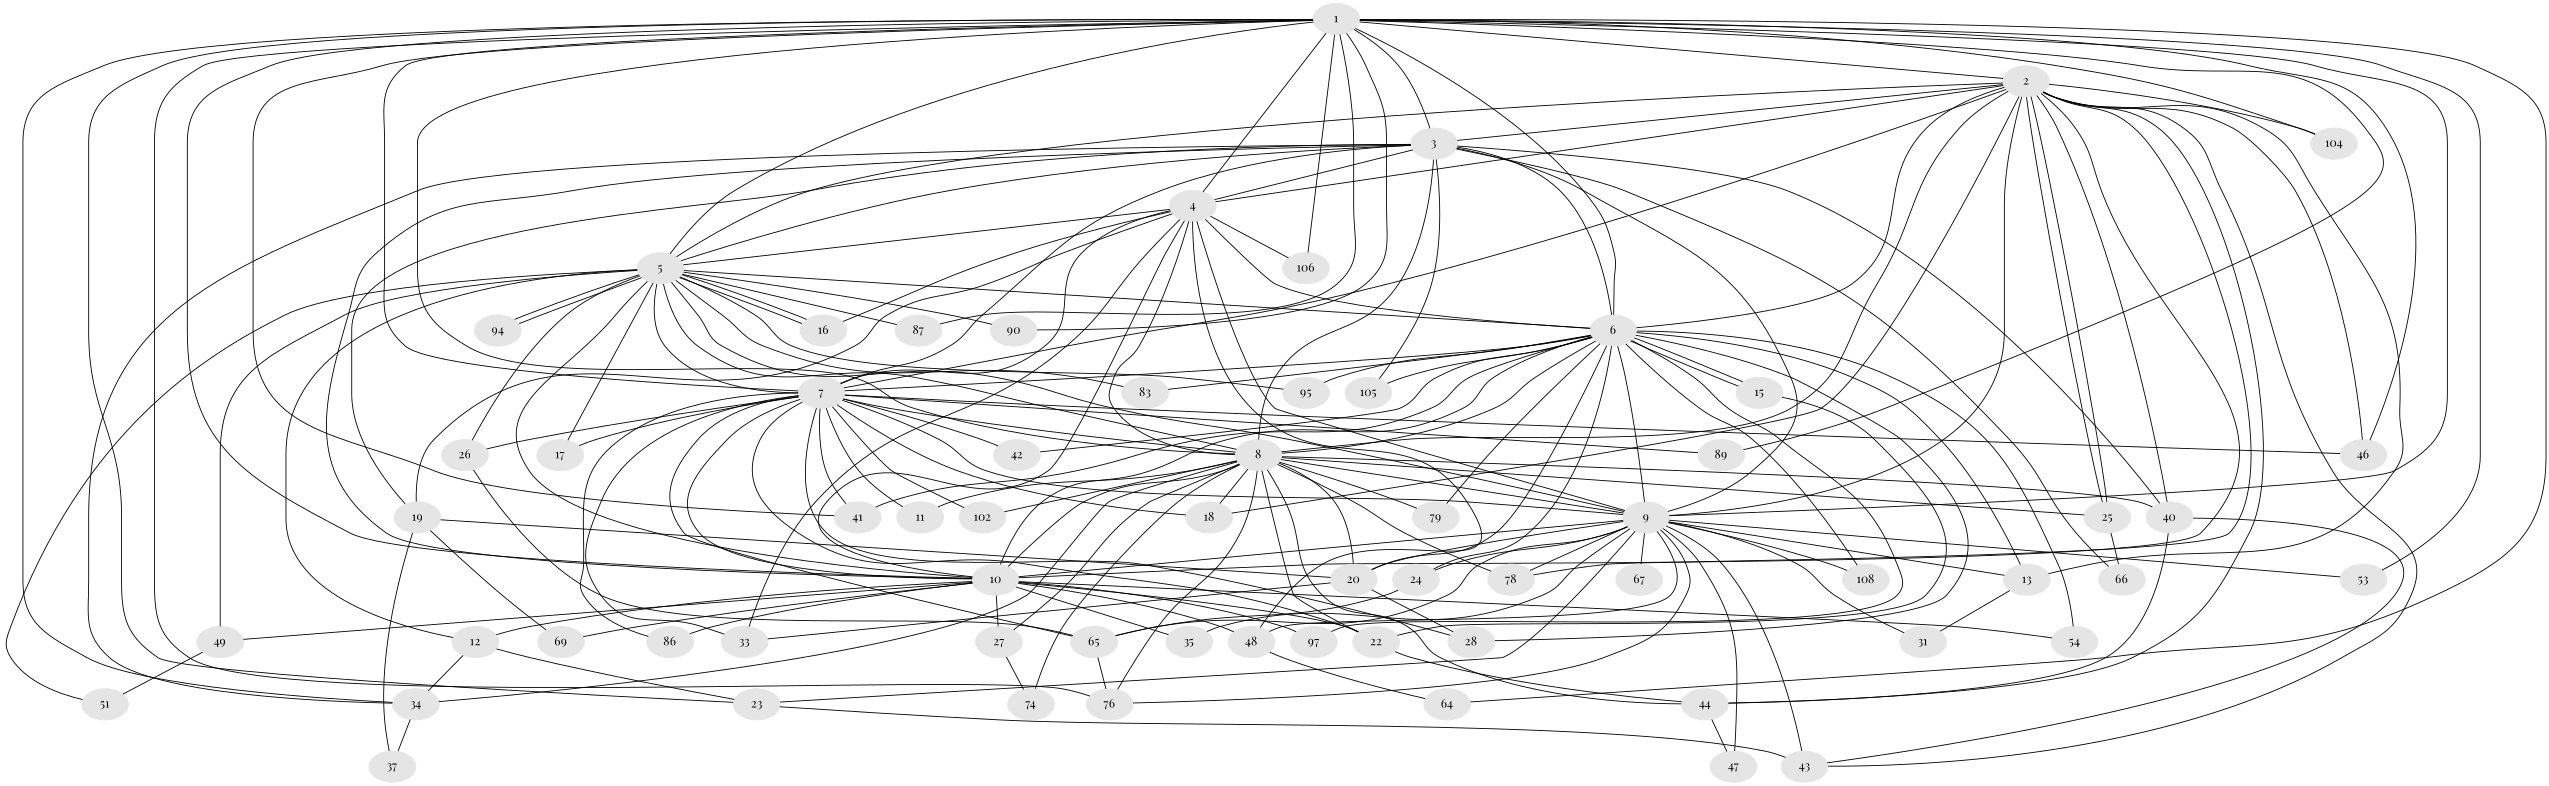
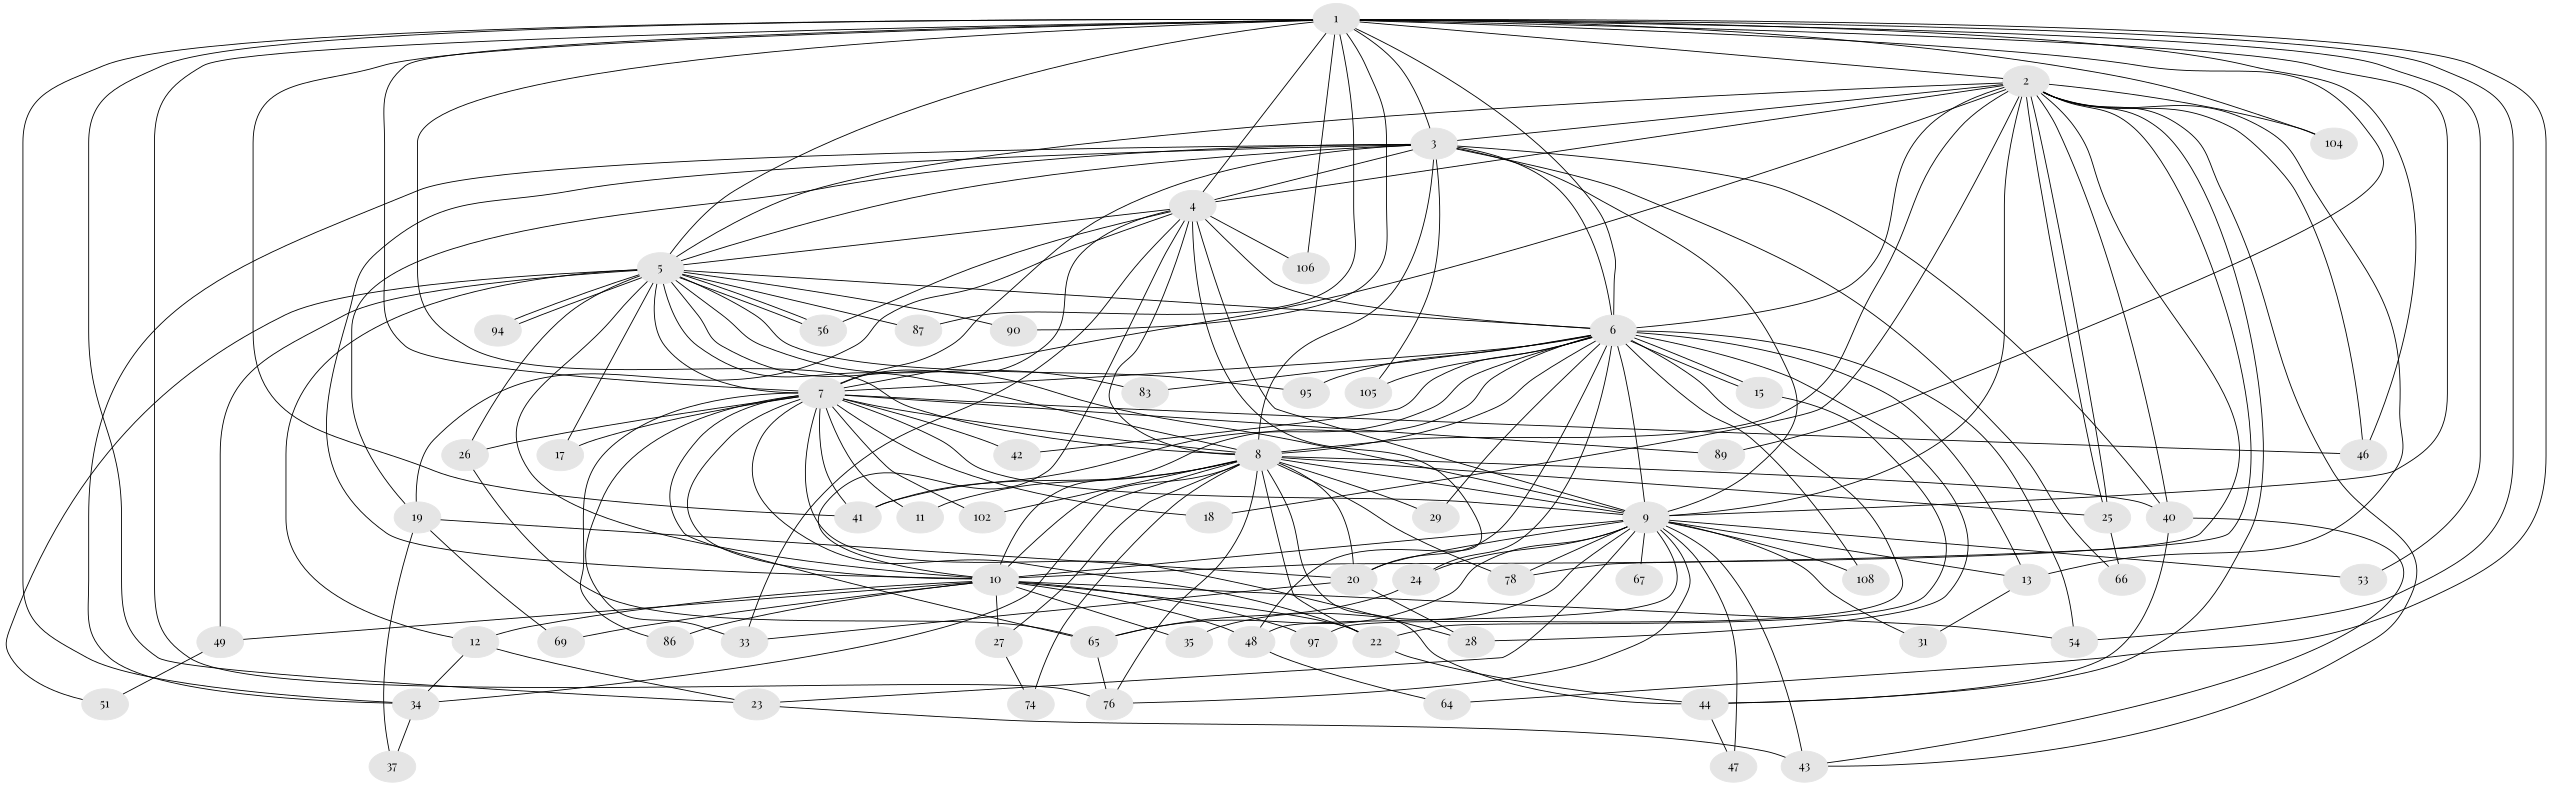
(198, 107) -> (2363, 51)
(823, 331) -> (823, 331)
(1234, 486) -> (1055, 480)
(1436, 517) -> (1436, 517)
